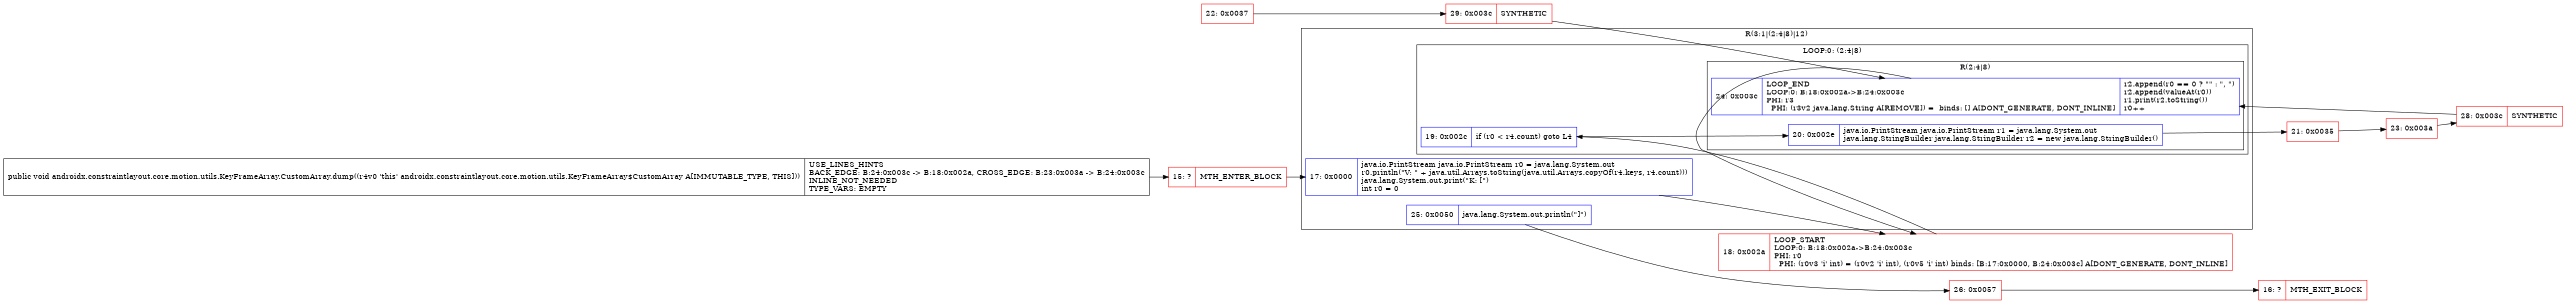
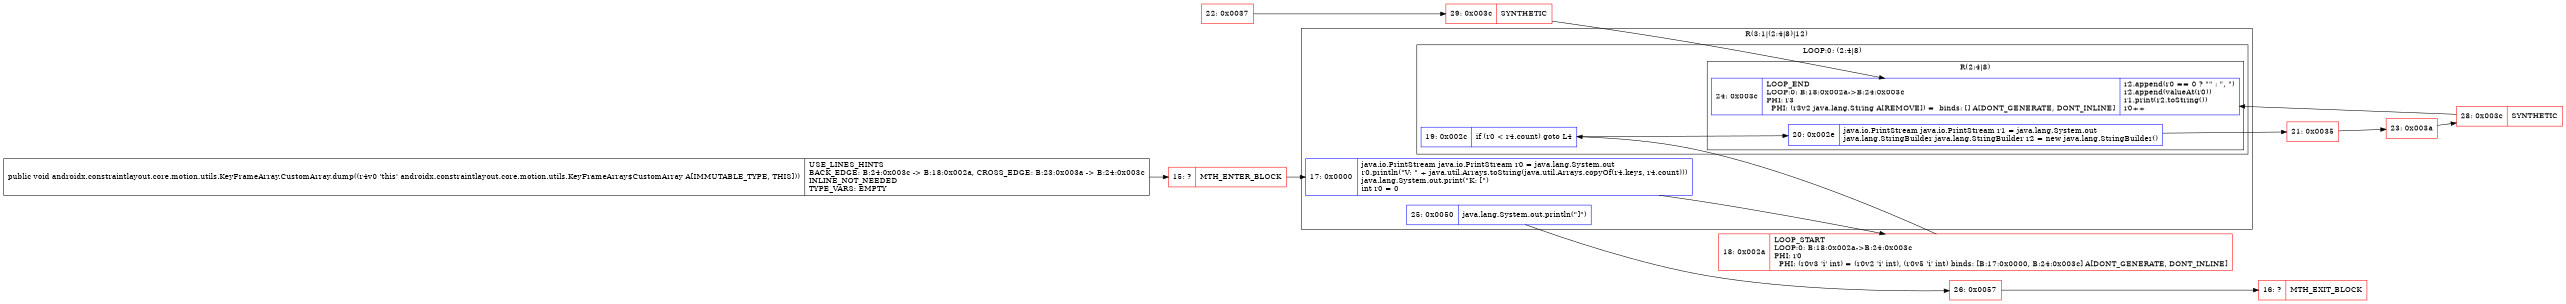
(1701, 123) -> none
